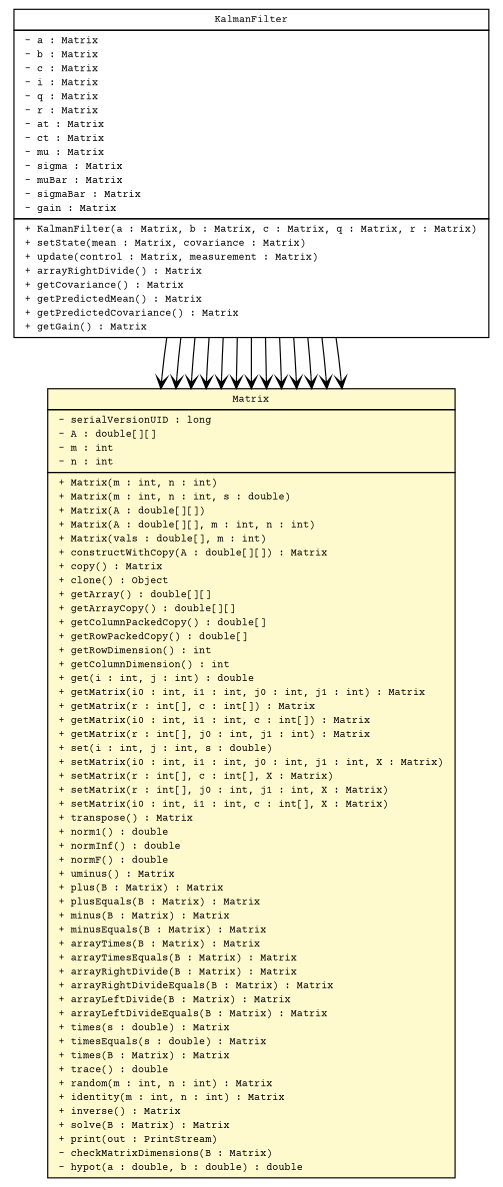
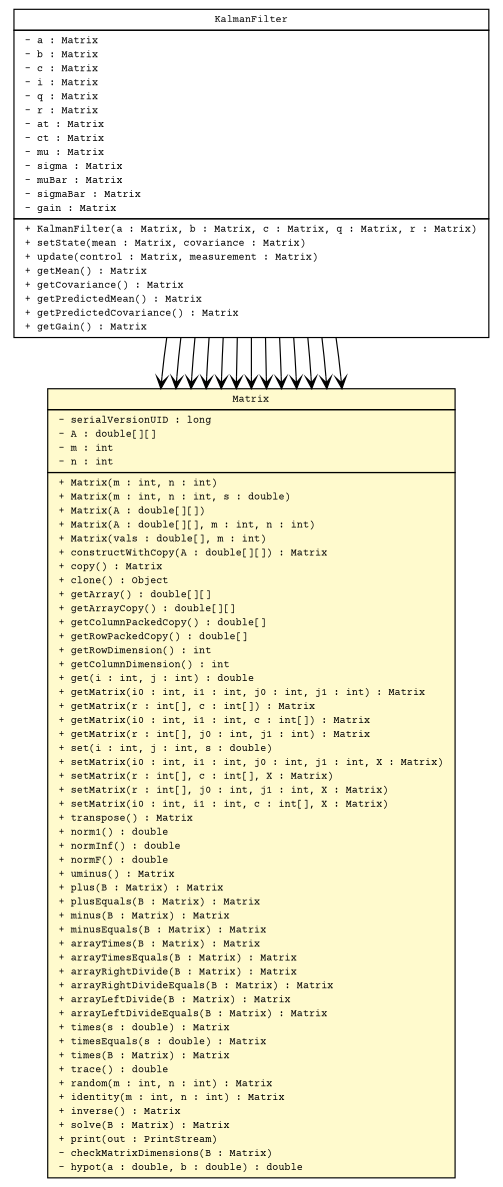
(113, 271) -> (86, 271)
